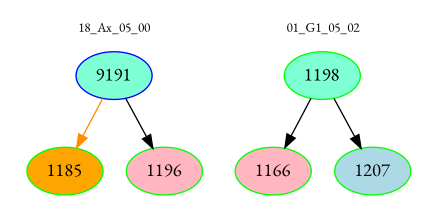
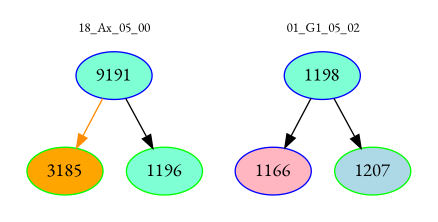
(322, 76) -> (322, 76)
(65, 171) -> (65, 171)
(164, 171) -> (164, 171)
(273, 171) -> (273, 171)
